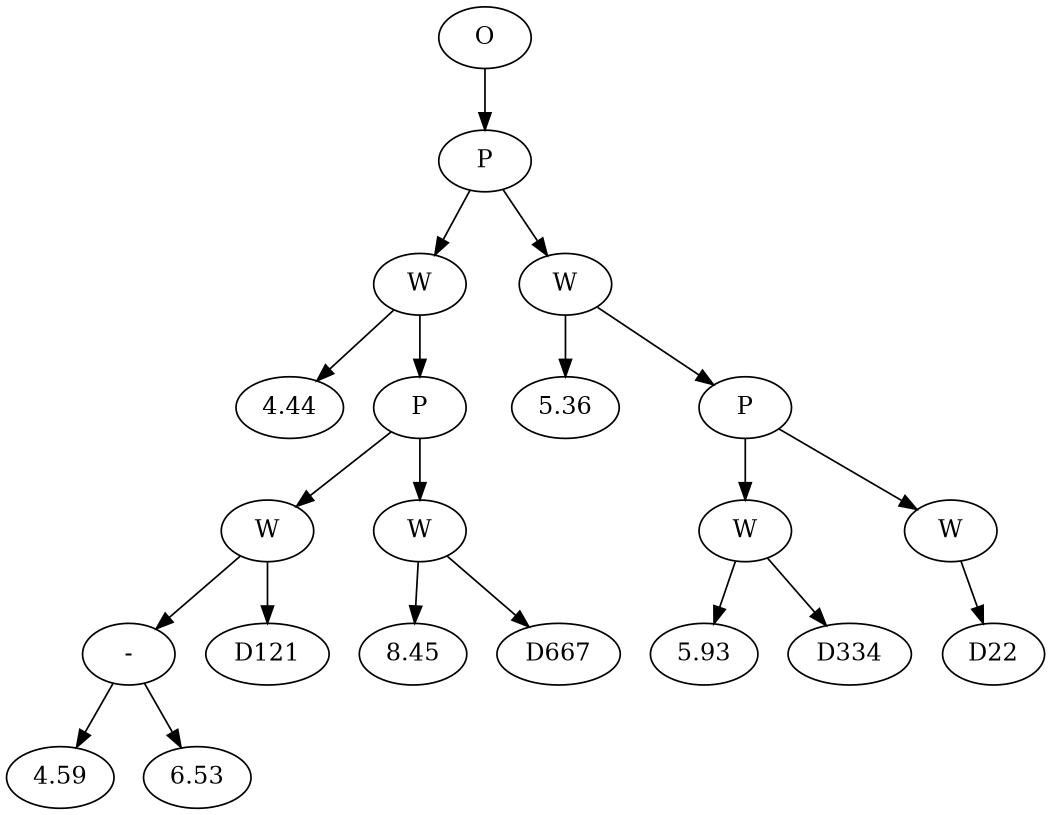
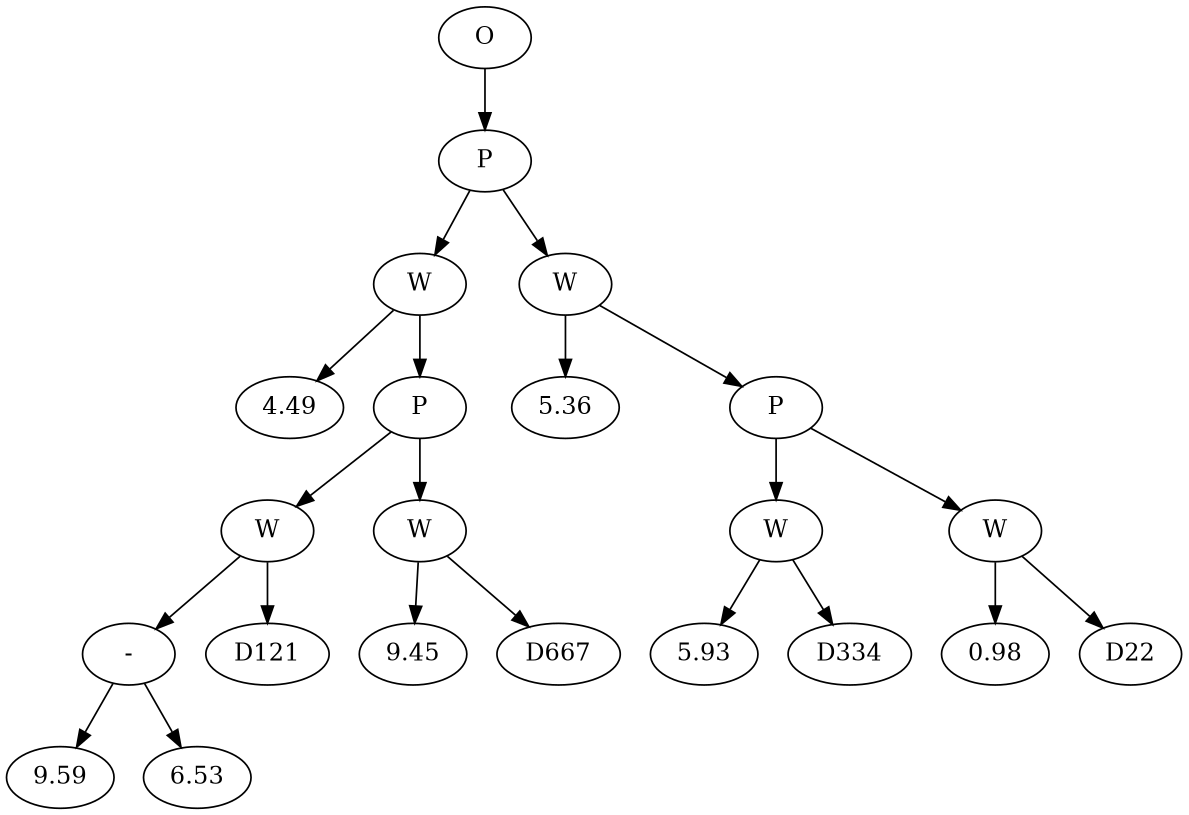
(290, 408) -> (290, 408)
(413, 654) -> (413, 654)
none -> (995, 654)
(60, 777) -> (60, 777)
